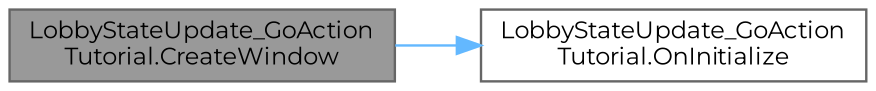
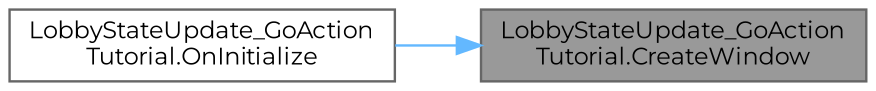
(426, 45) -> (426, 45)
